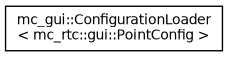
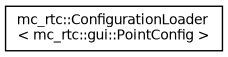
(114, 29) -> (114, 29)
